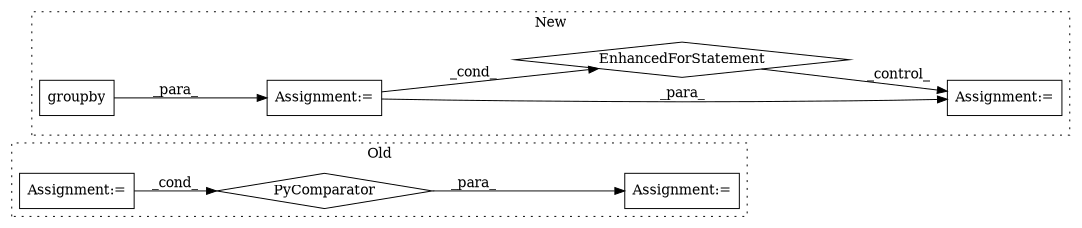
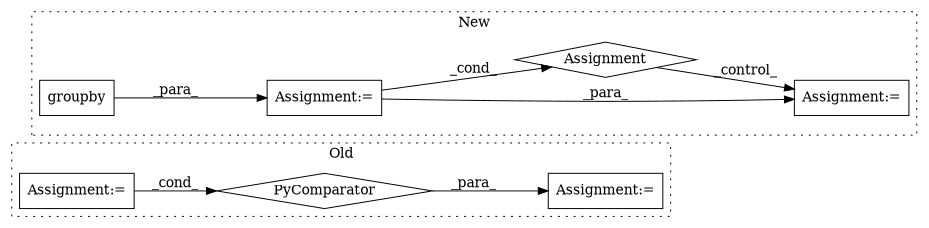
(682, 60) -> (606, 60)
